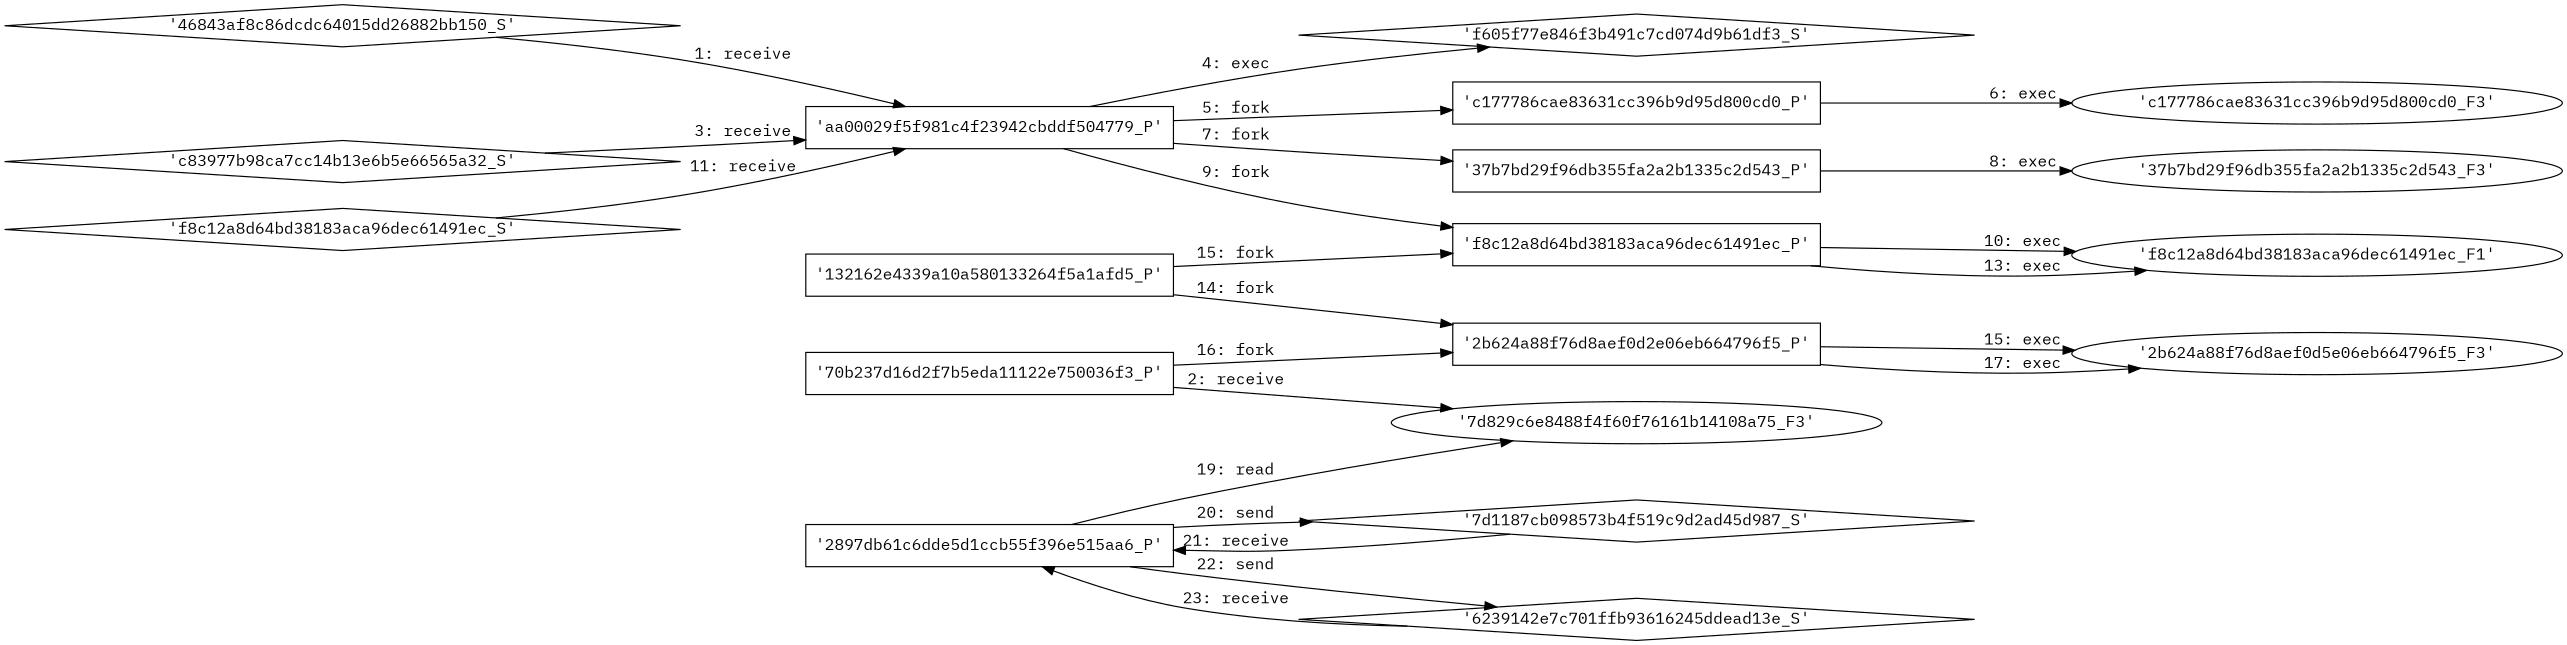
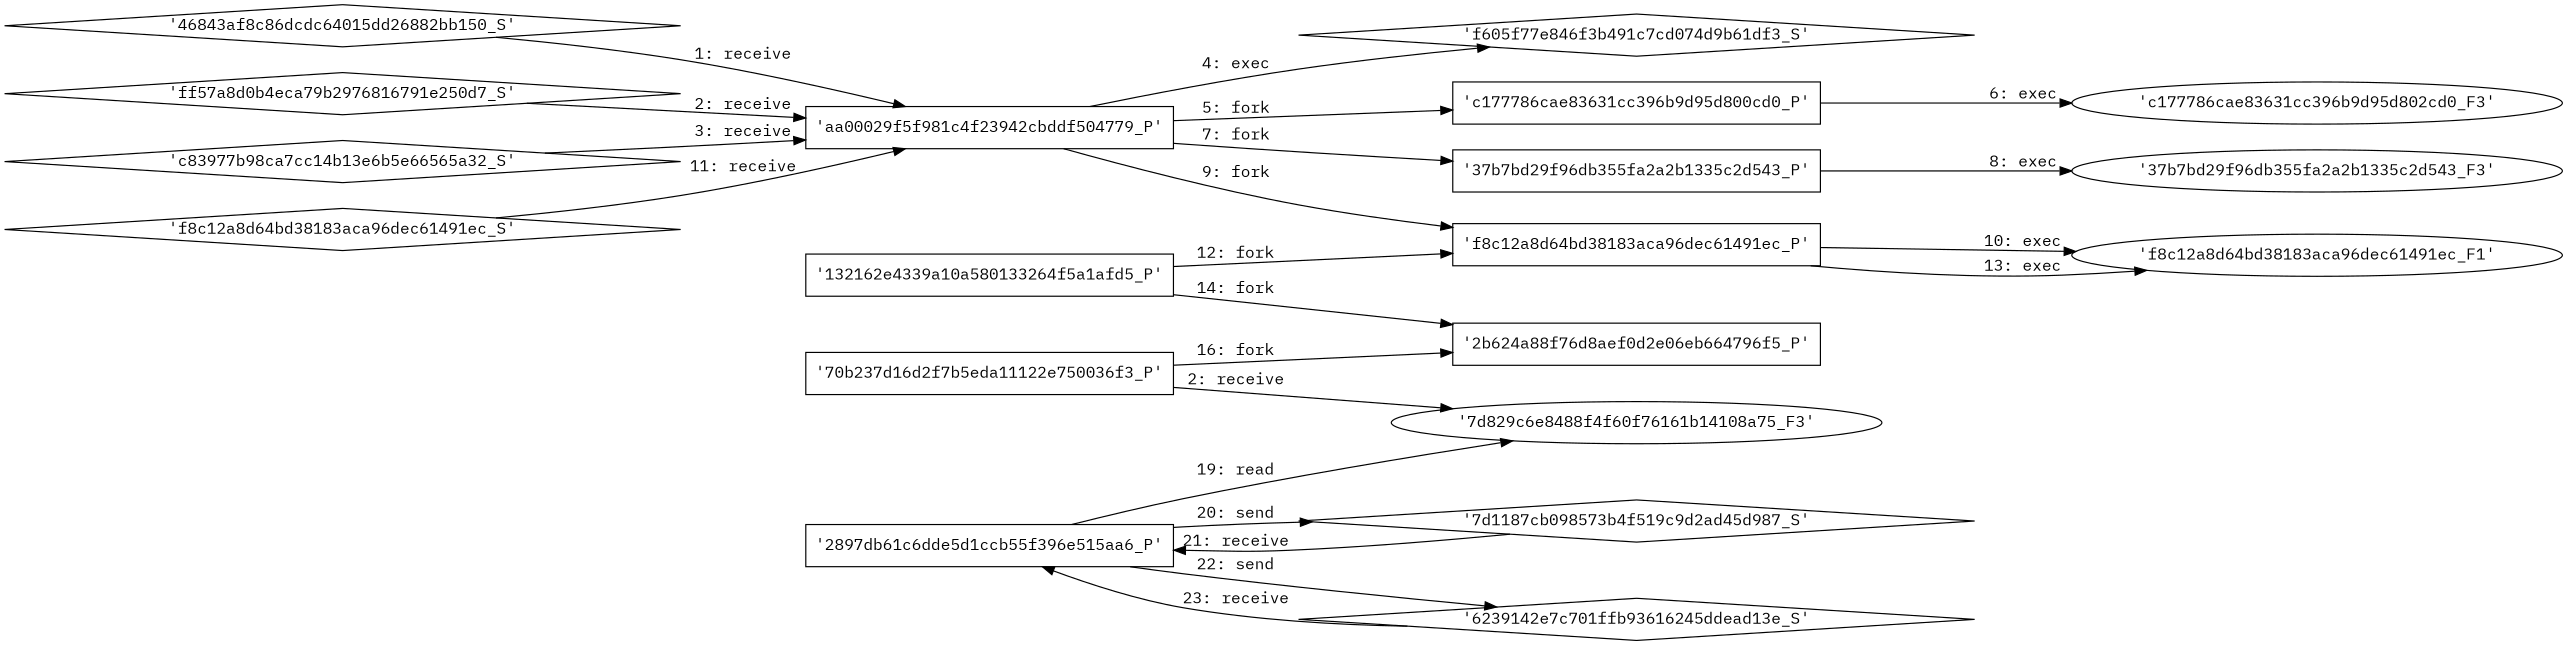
none -> (343, 94)
(2317, 103) -> (2317, 103)
(1236, 253) -> (1236, 253)
(2317, 354) -> none
